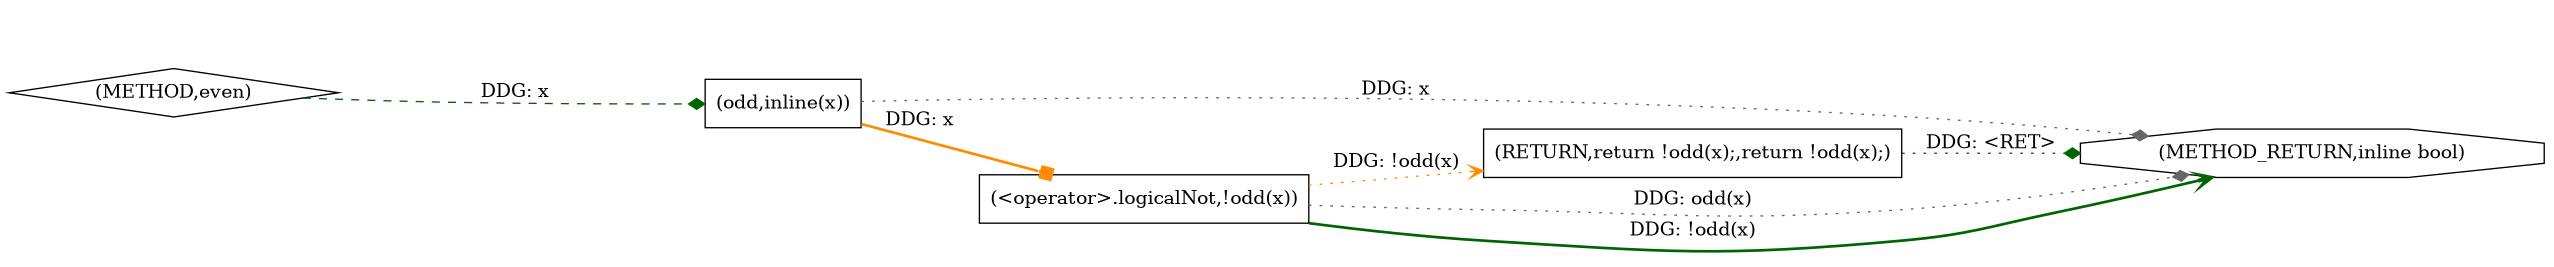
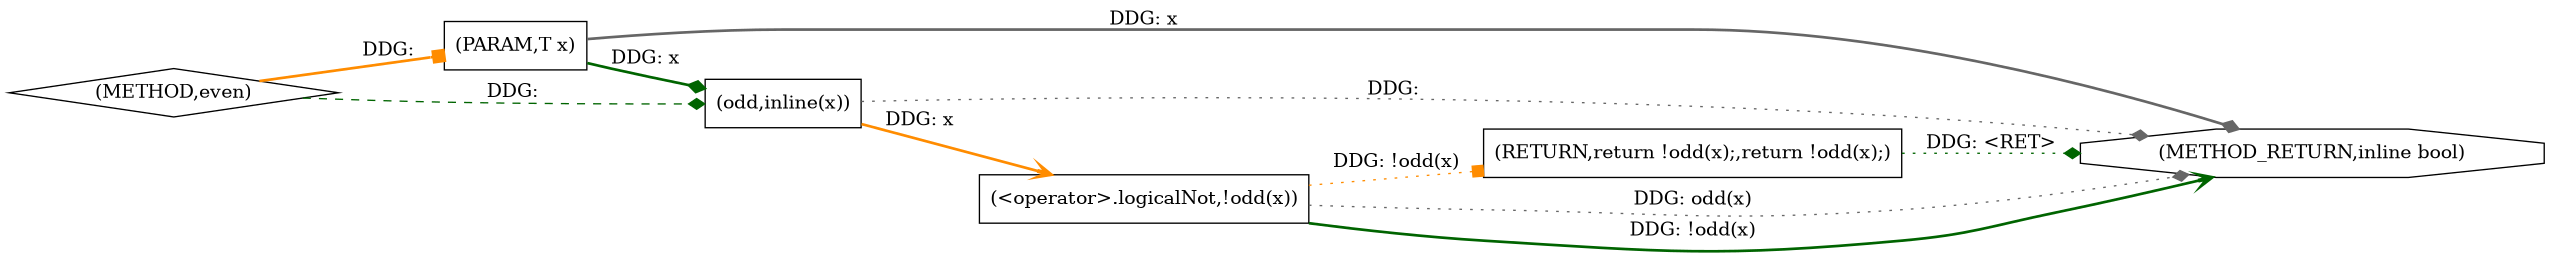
none -> (516, 46)
(1396, 89) -> (1396, 89)
(516, 92) -> (516, 92)
(950, 148) -> (950, 148)
(1389, 179) -> (1389, 179)
